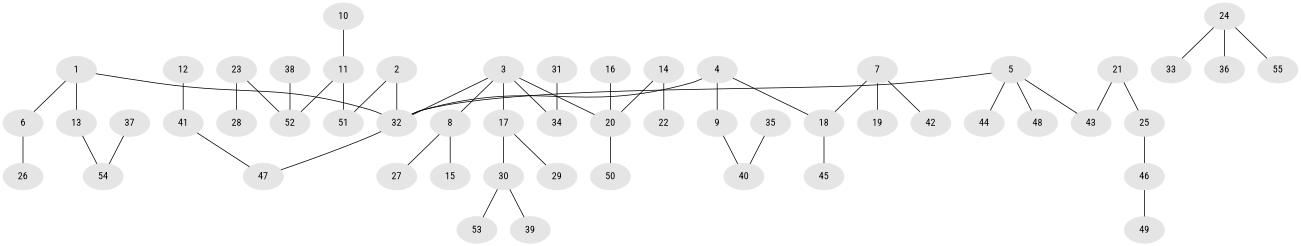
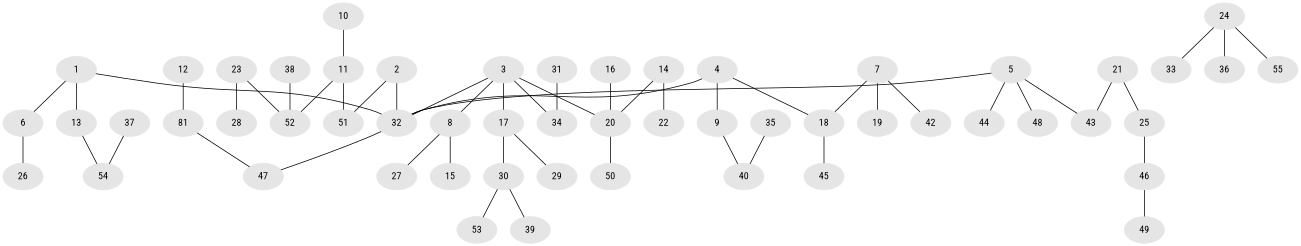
(183, 123) -> (183, 123)
